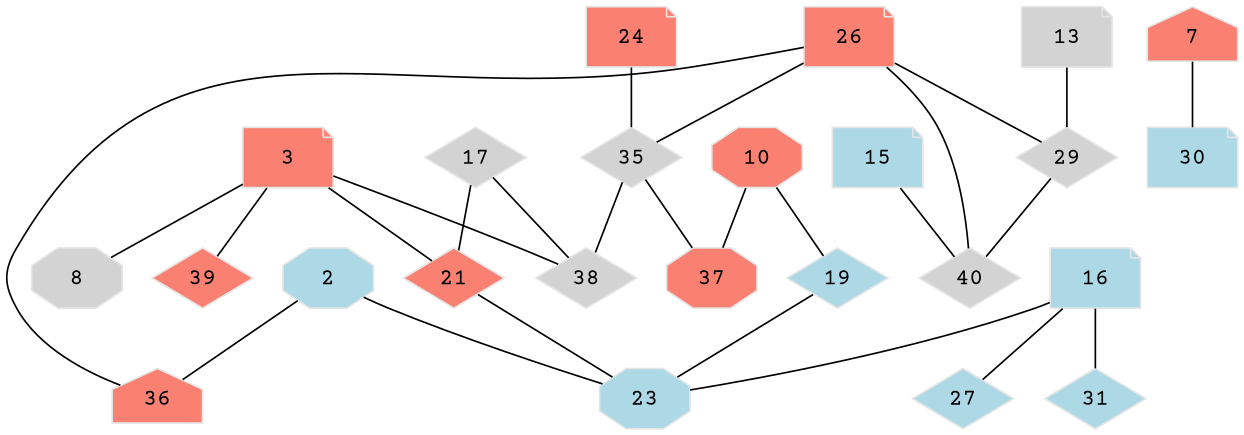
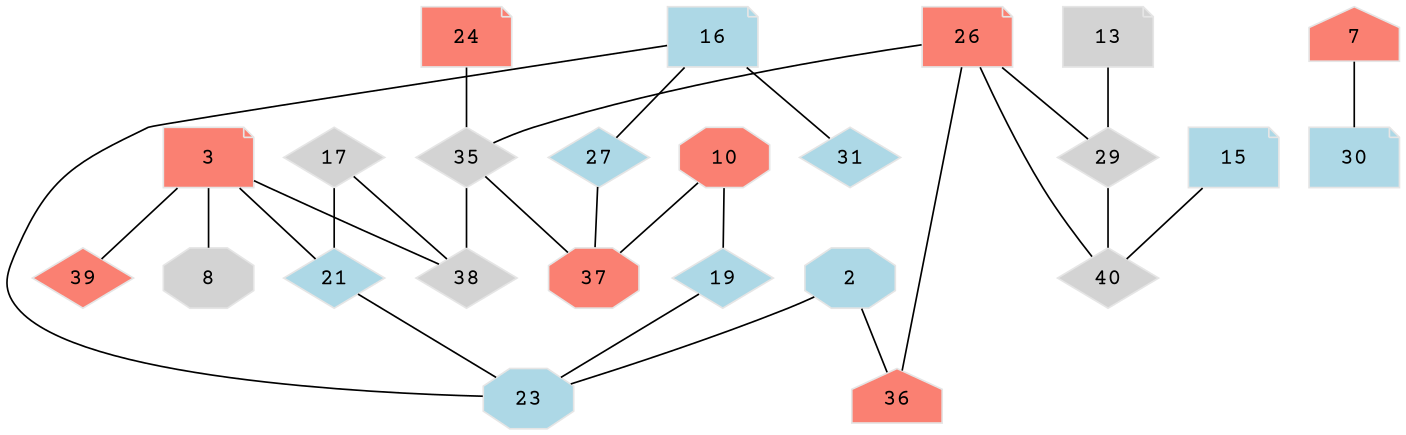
none -> (596, 217)
(454, 278) -> (334, 278)
